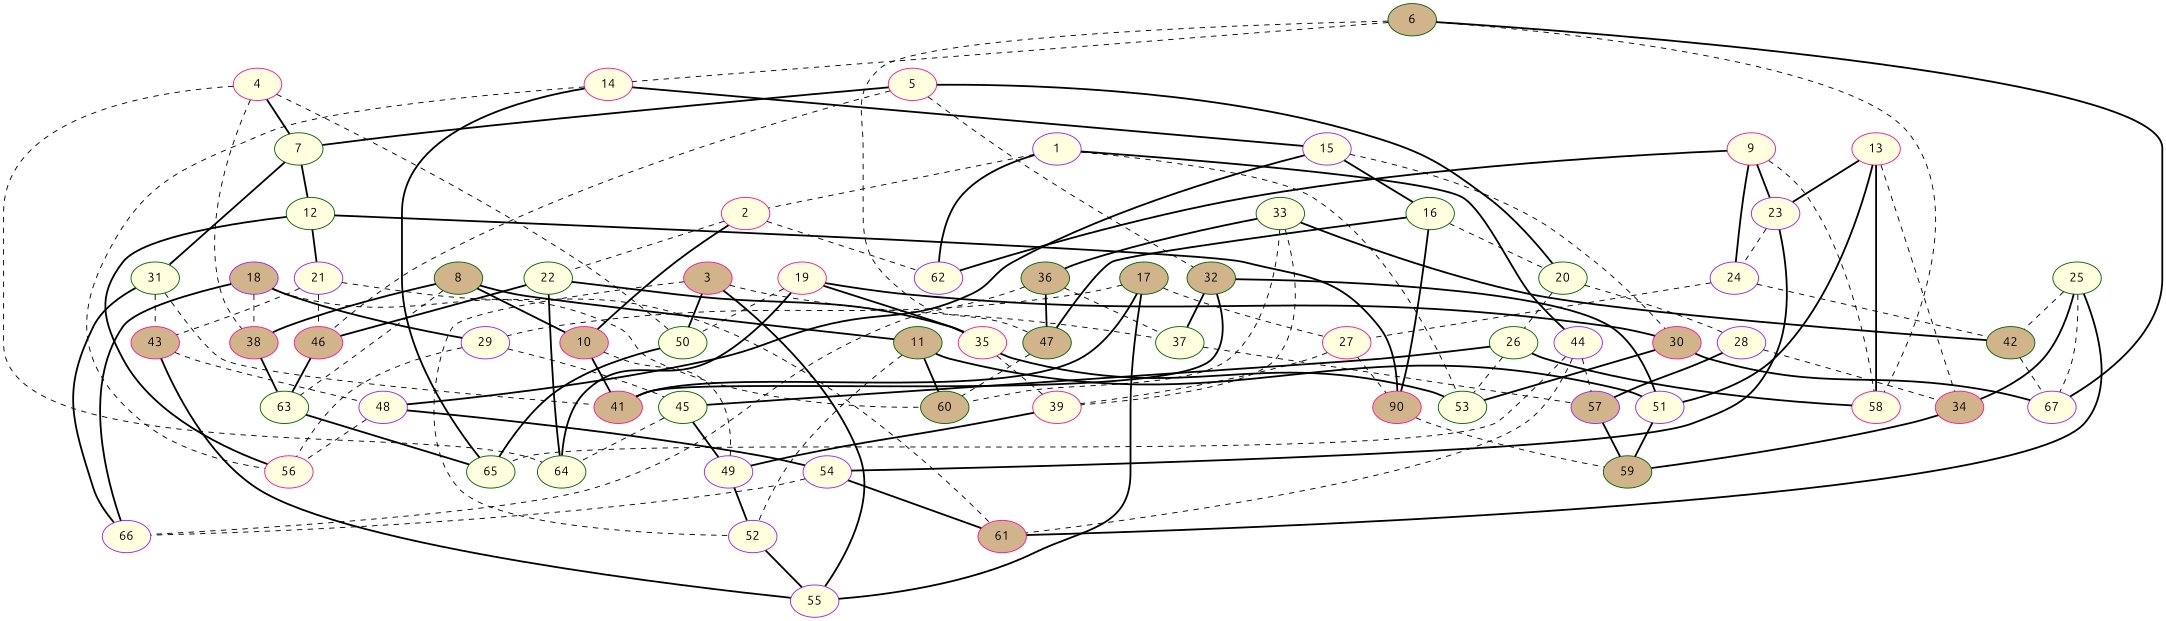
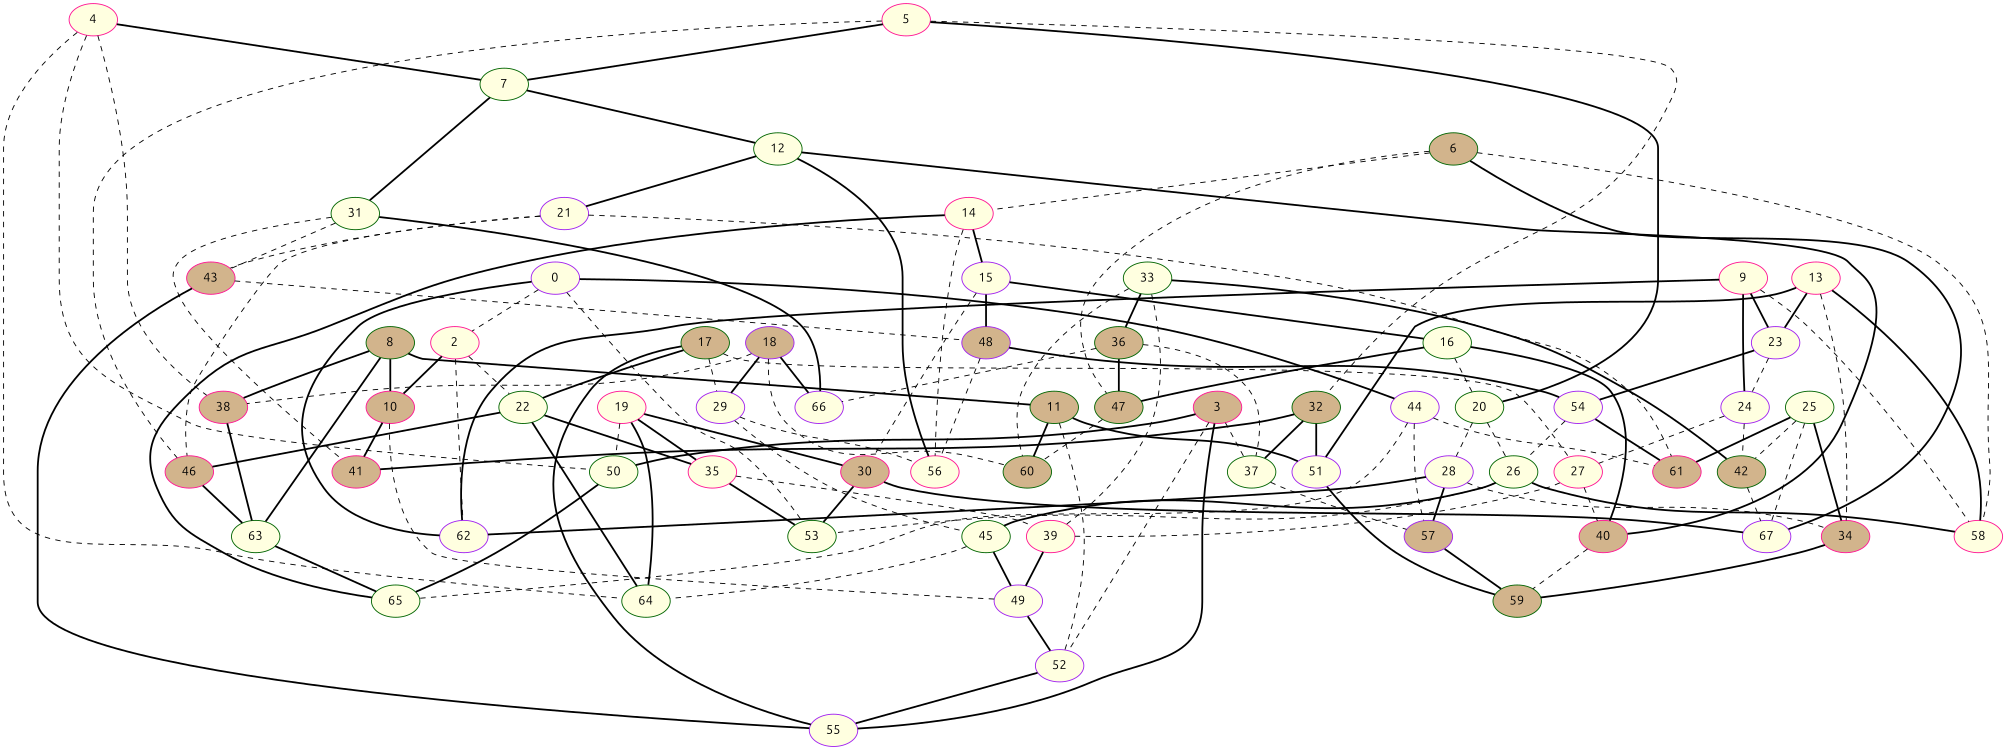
(1057, 149) -> (555, 278)
(372, 343) -> (326, 436)
(969, 380) -> (637, 365)
(383, 407) -> (986, 343)
(1397, 407) -> (1603, 537)
none -> (934, 512)
(479, 519) -> (1547, 439)
